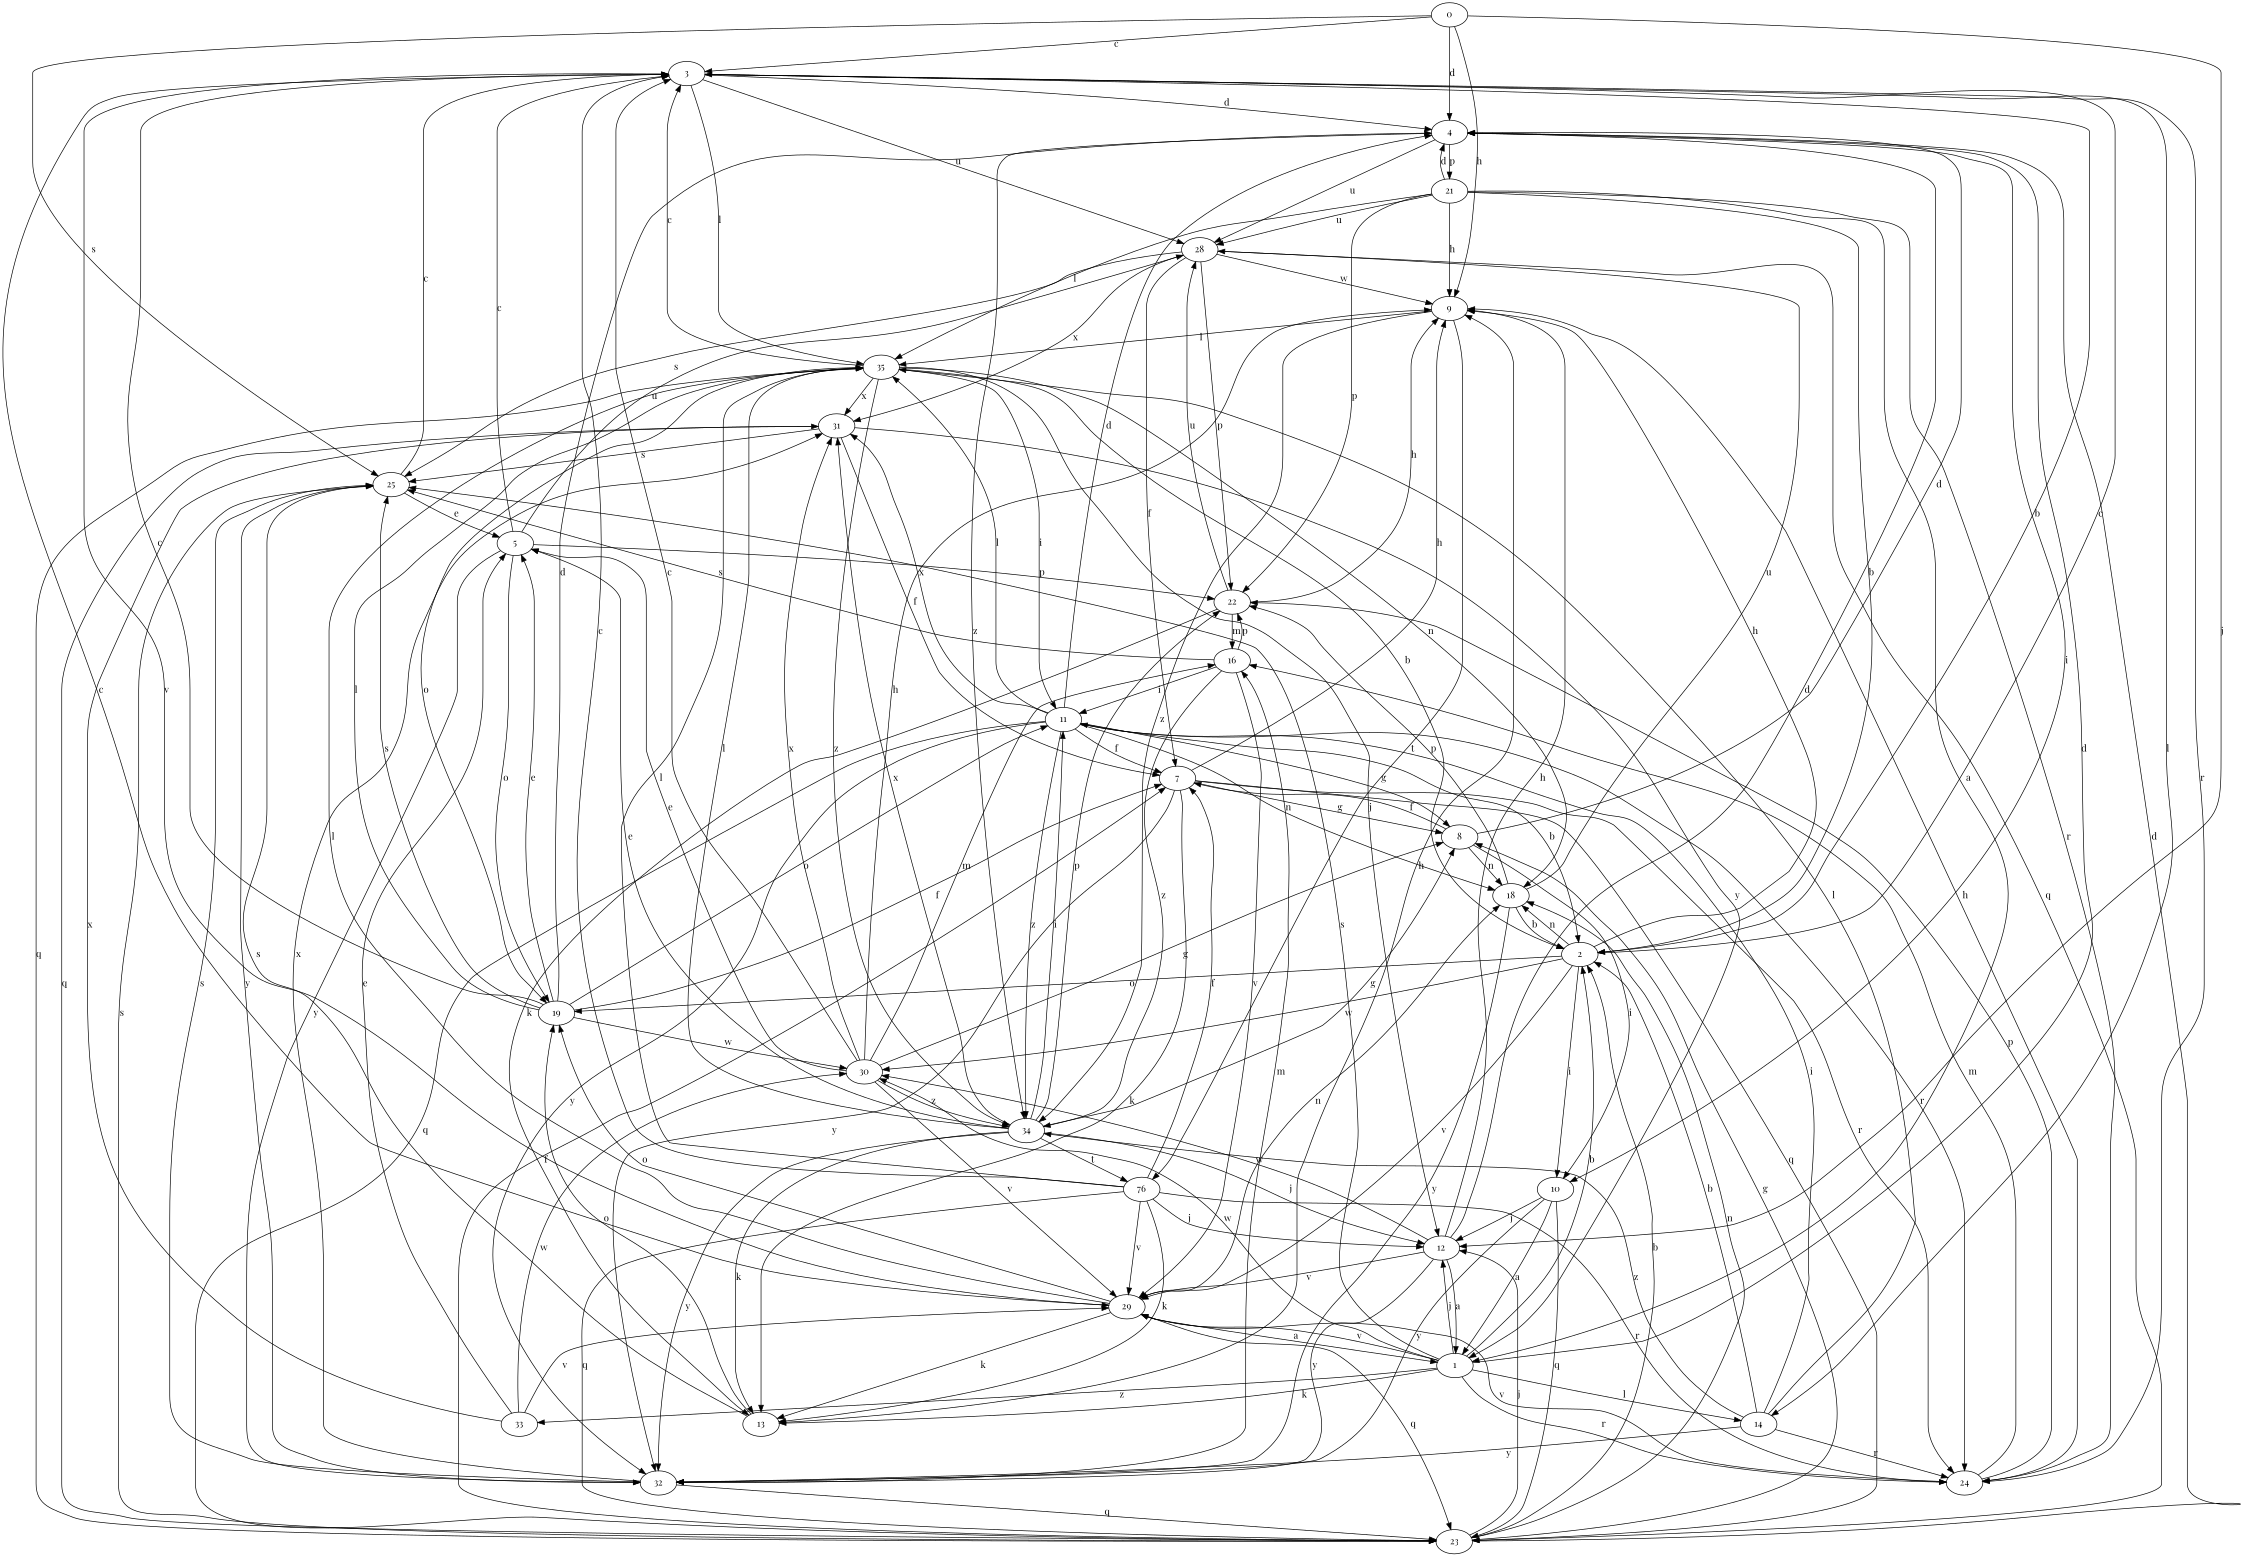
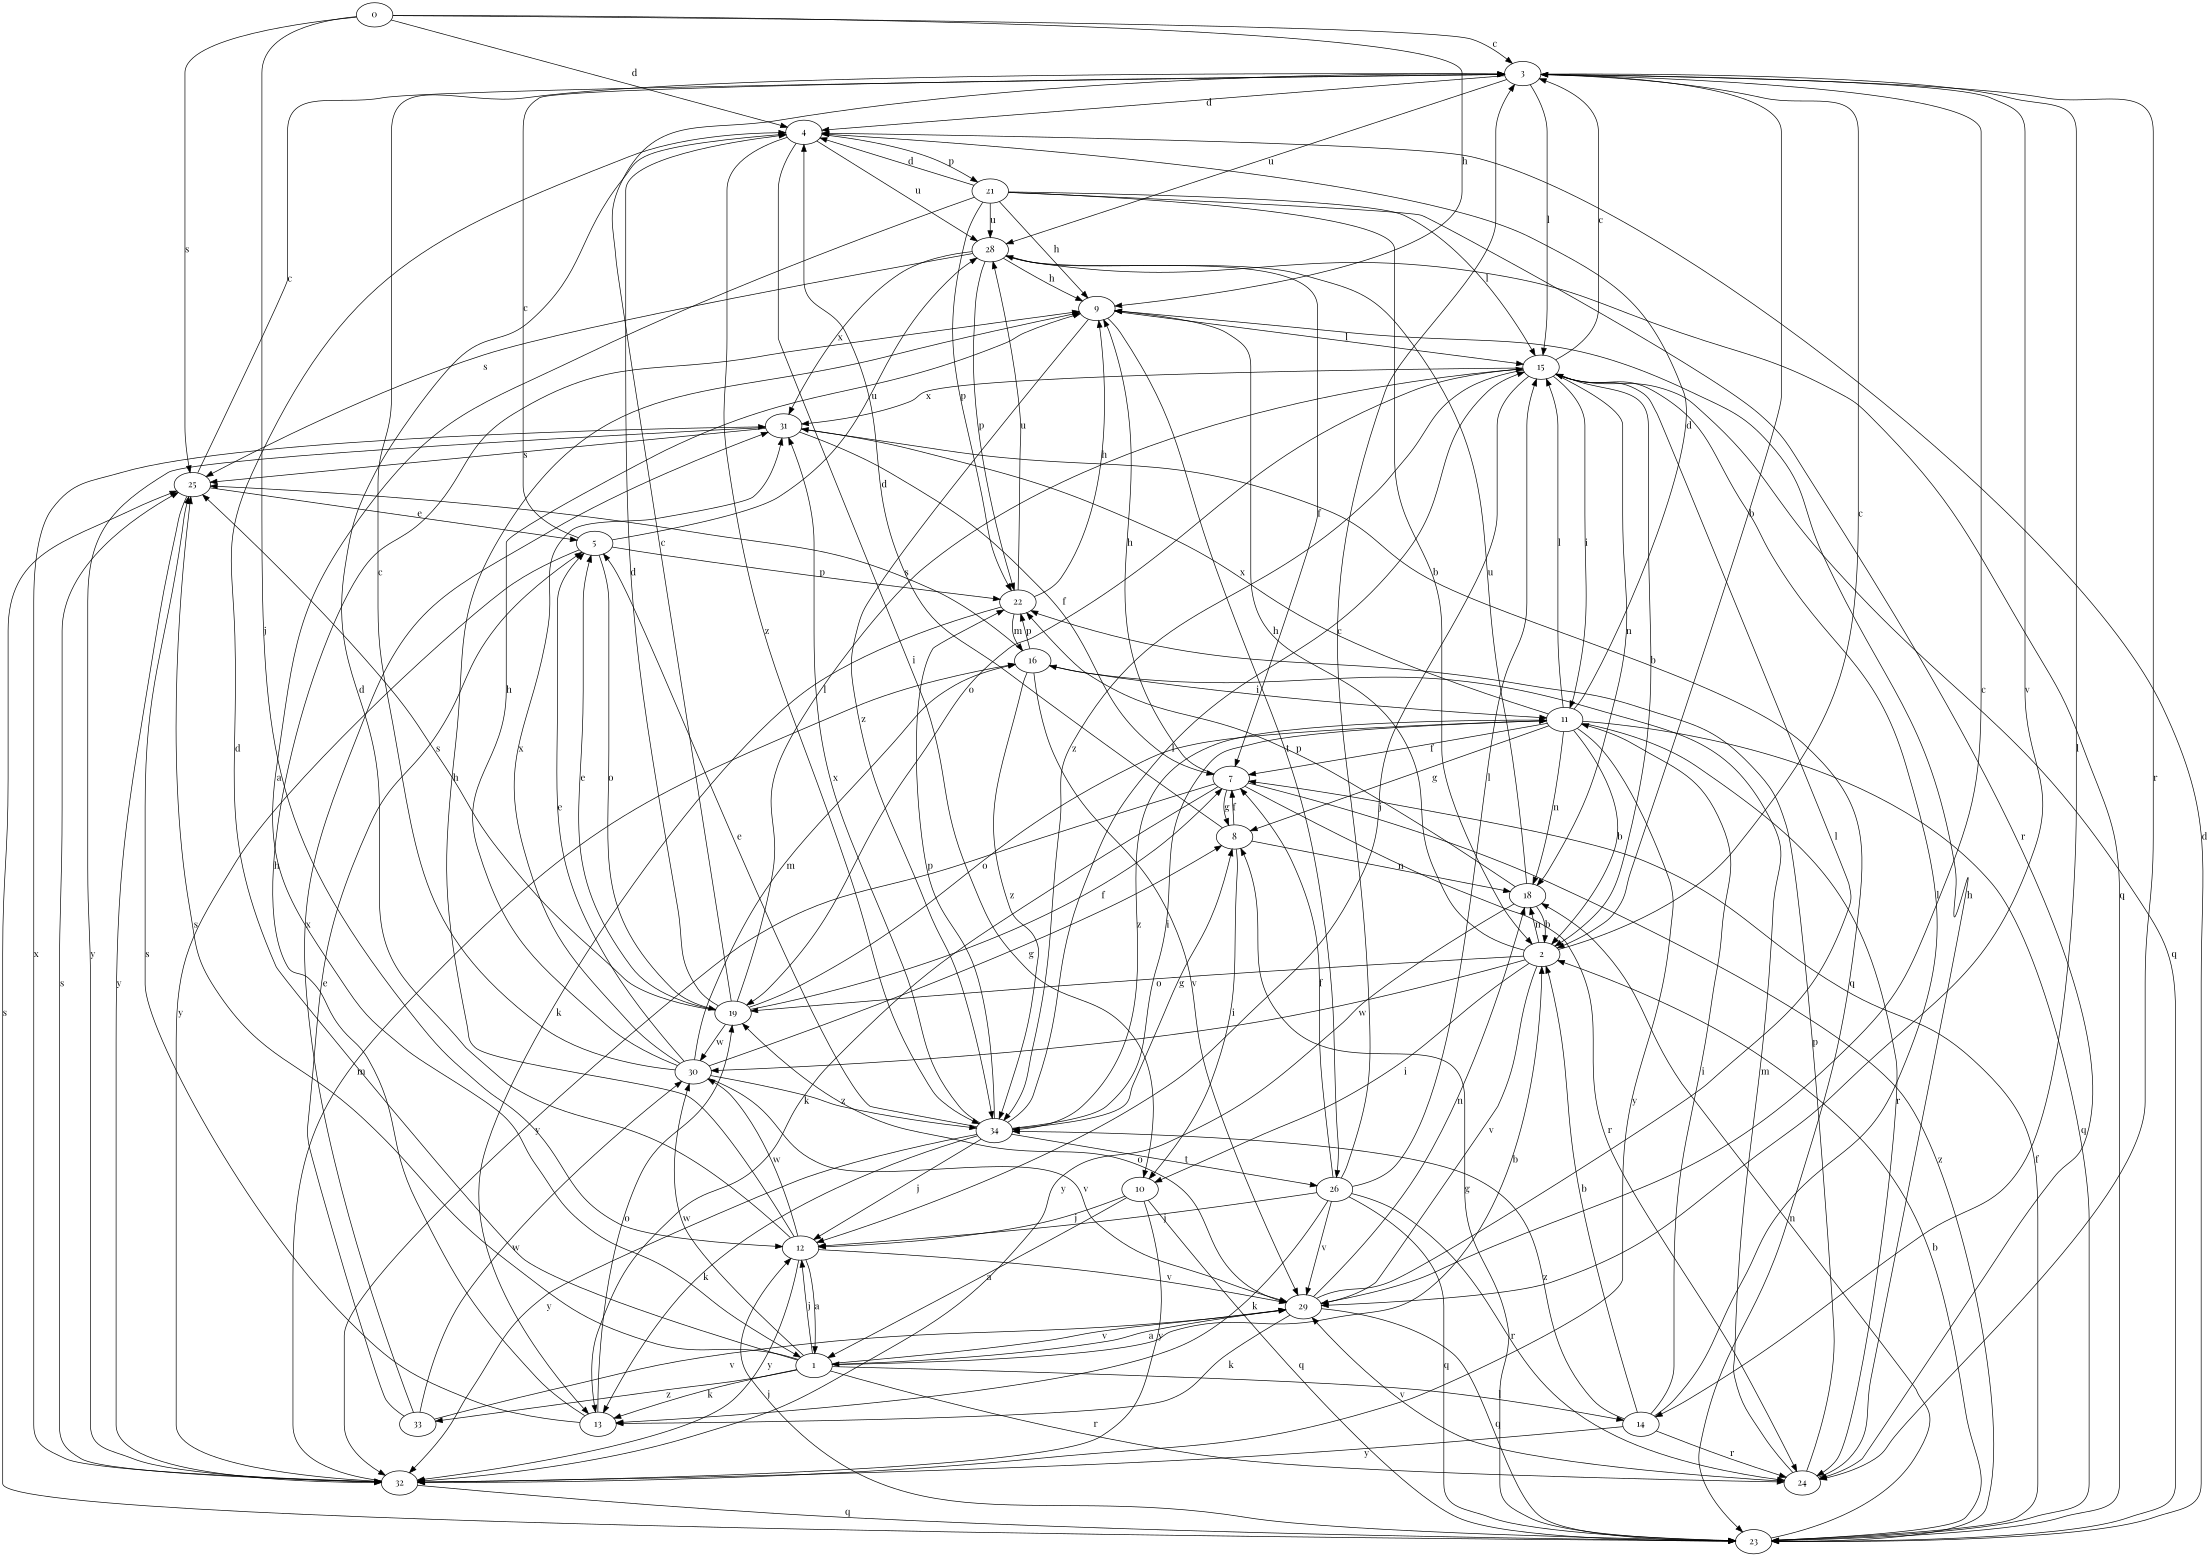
(1344, 279) -> (1052, 279)
(881, 367) -> (1541, 367)
(1553, 669) -> (88, 784)
(1791, 1160) -> (1940, 1160)
(1142, 1189) -> (1334, 1189)
